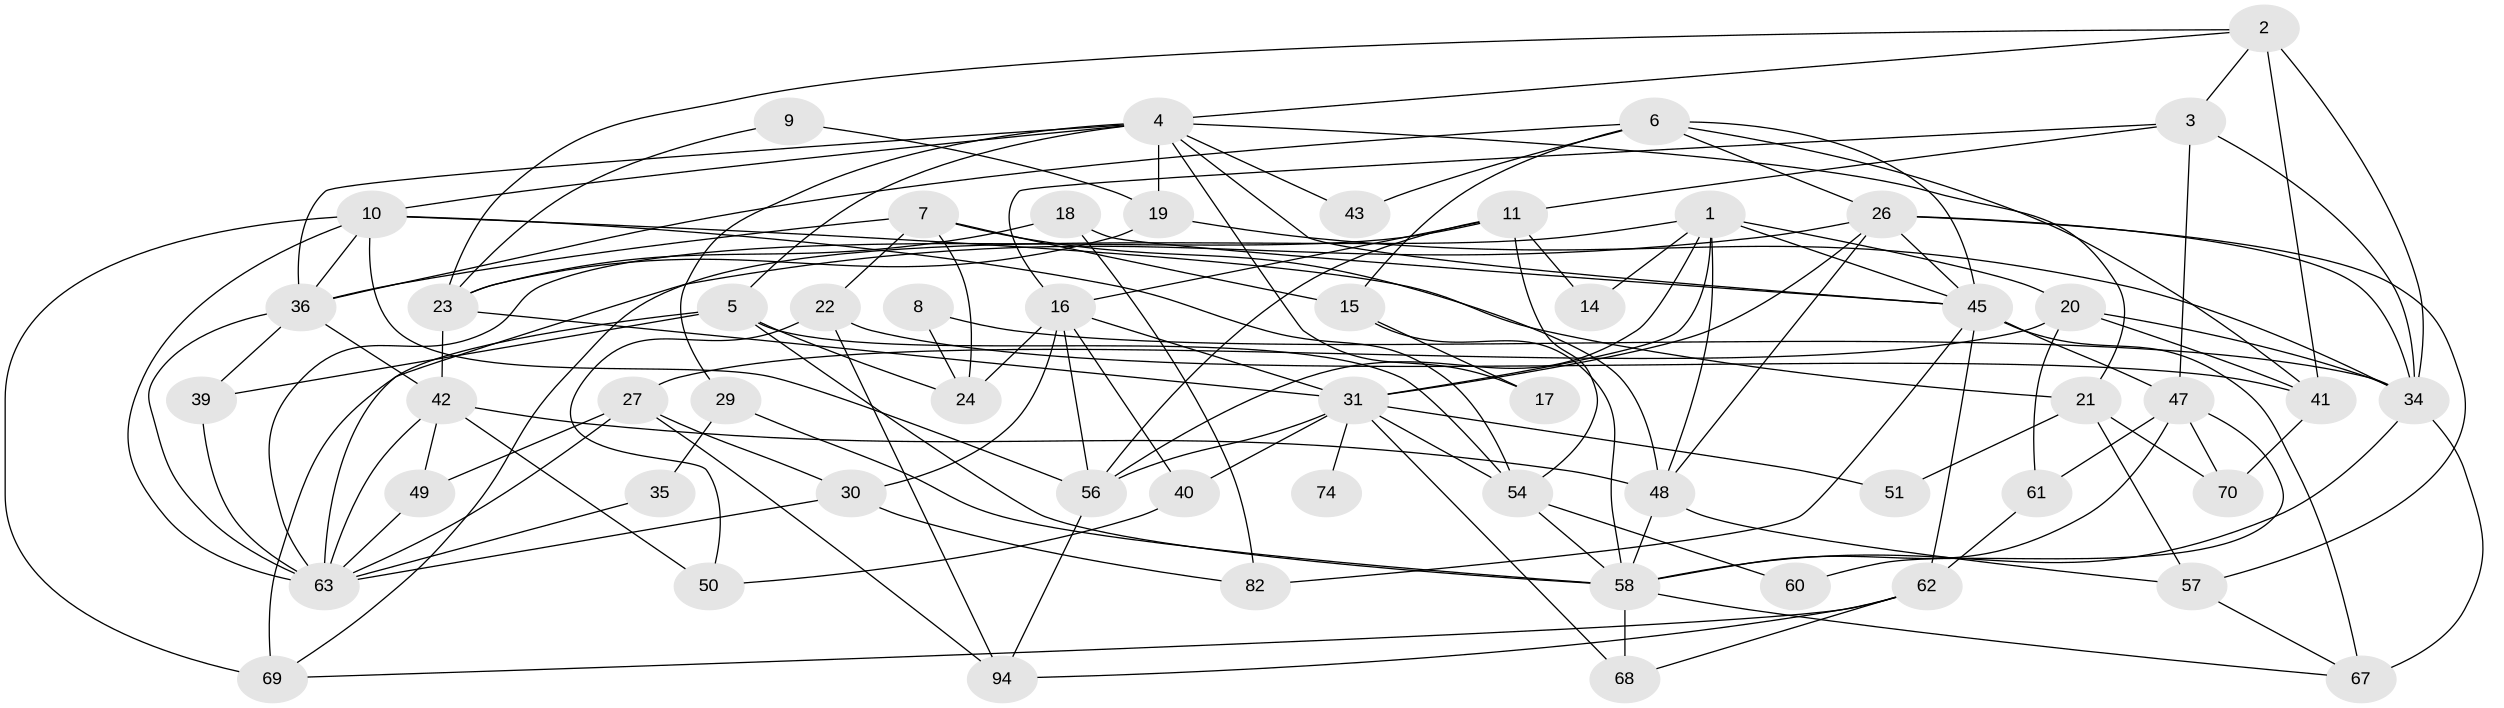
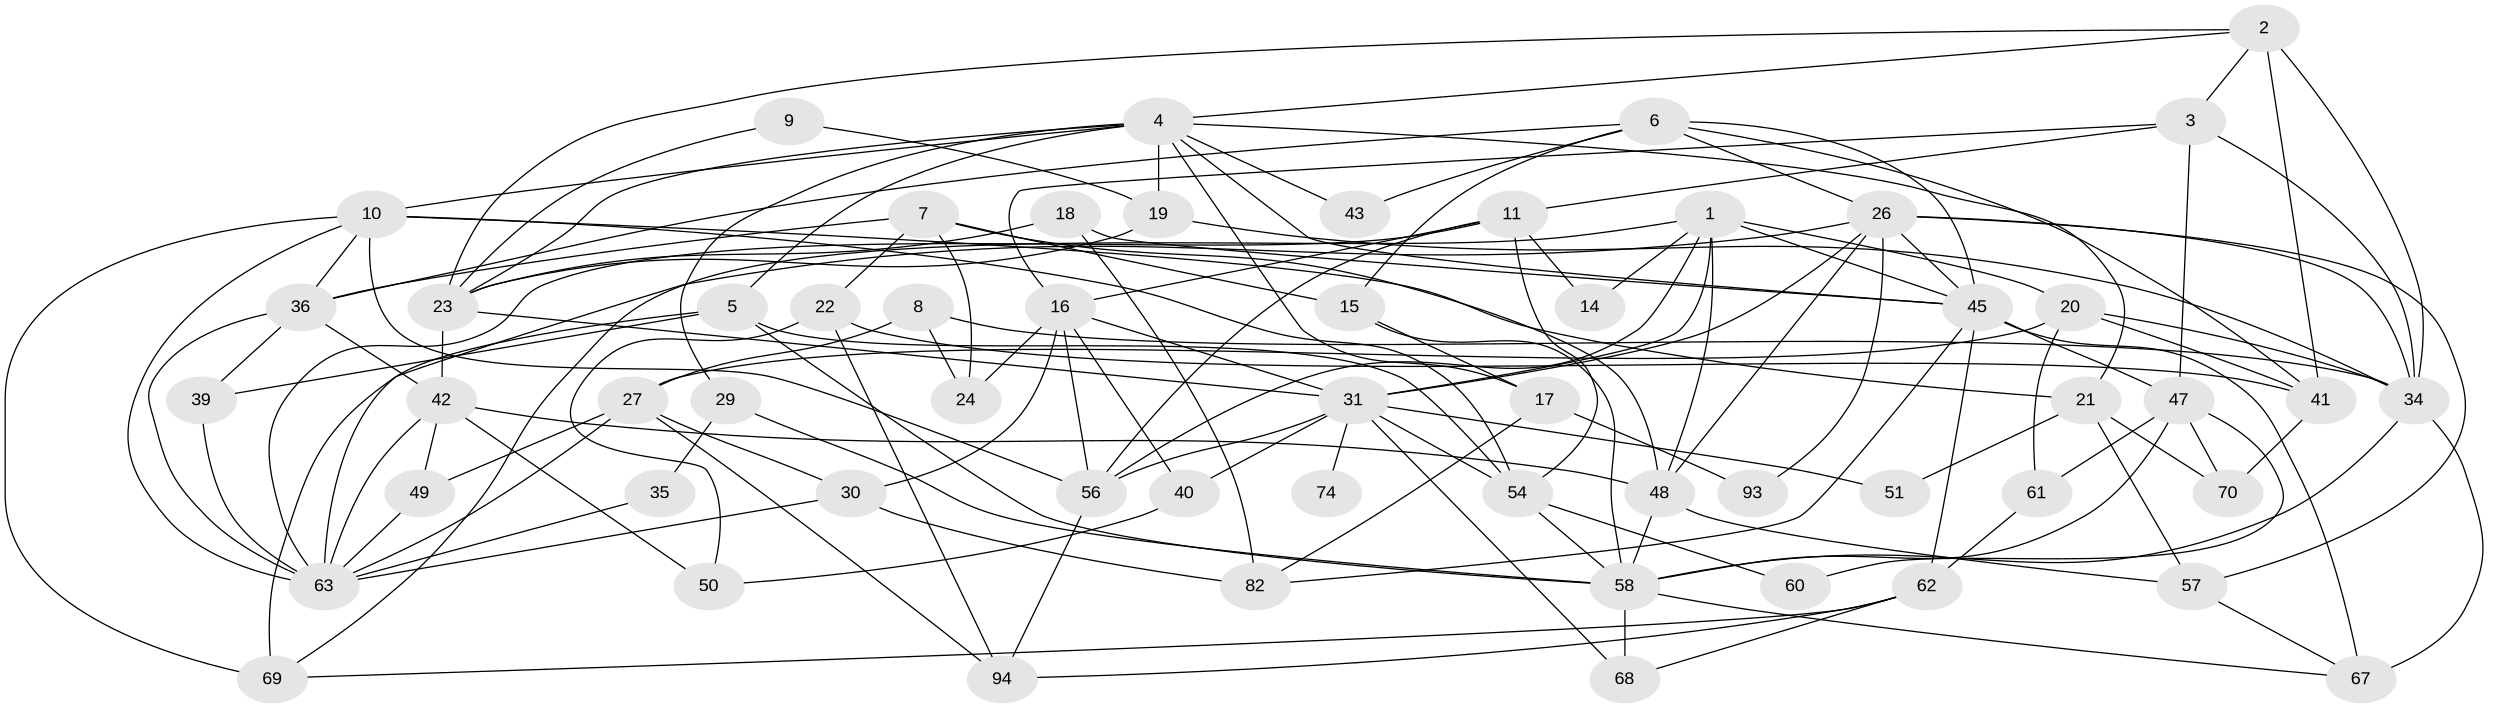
(697, 155) -> (628, 189)
none -> (776, 354)
(865, 364) -> none
none -> (1753, 493)
none -> (1403, 497)
